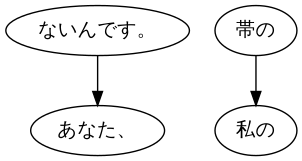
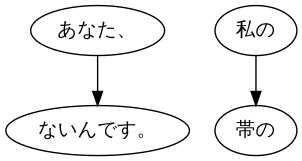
(98, 74) -> (98, 74)
(256, 74) -> (256, 74)
